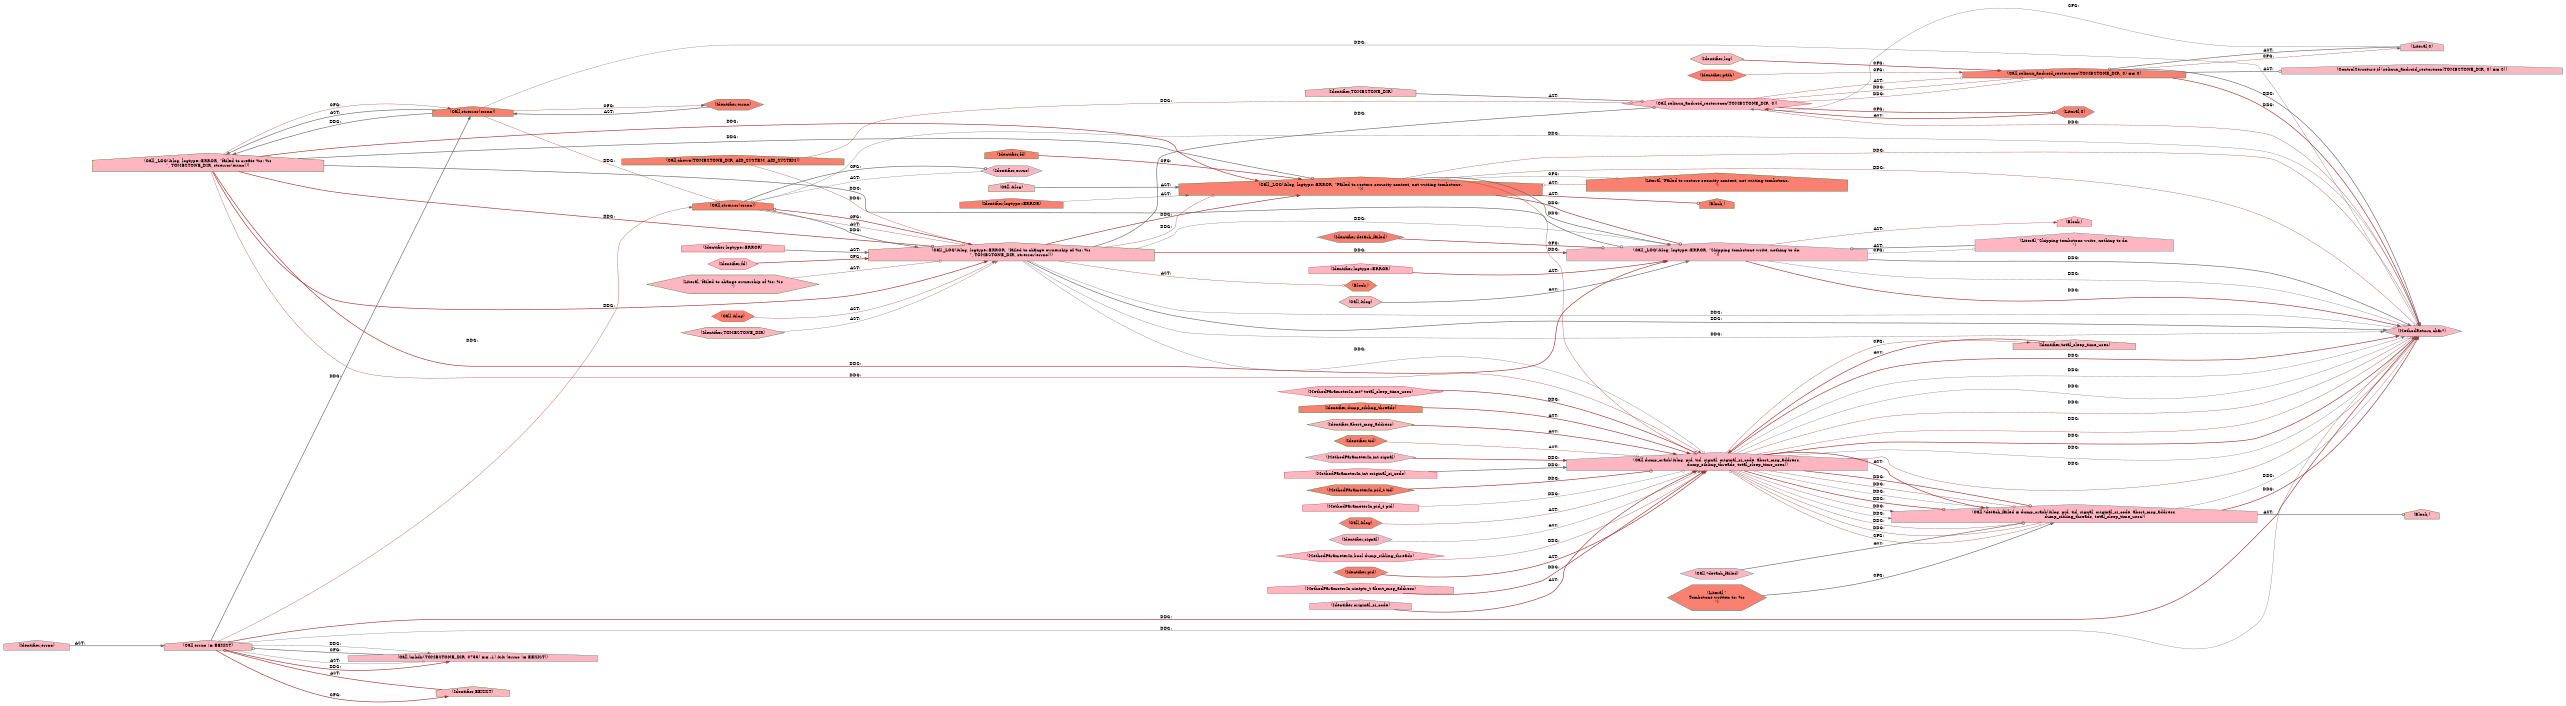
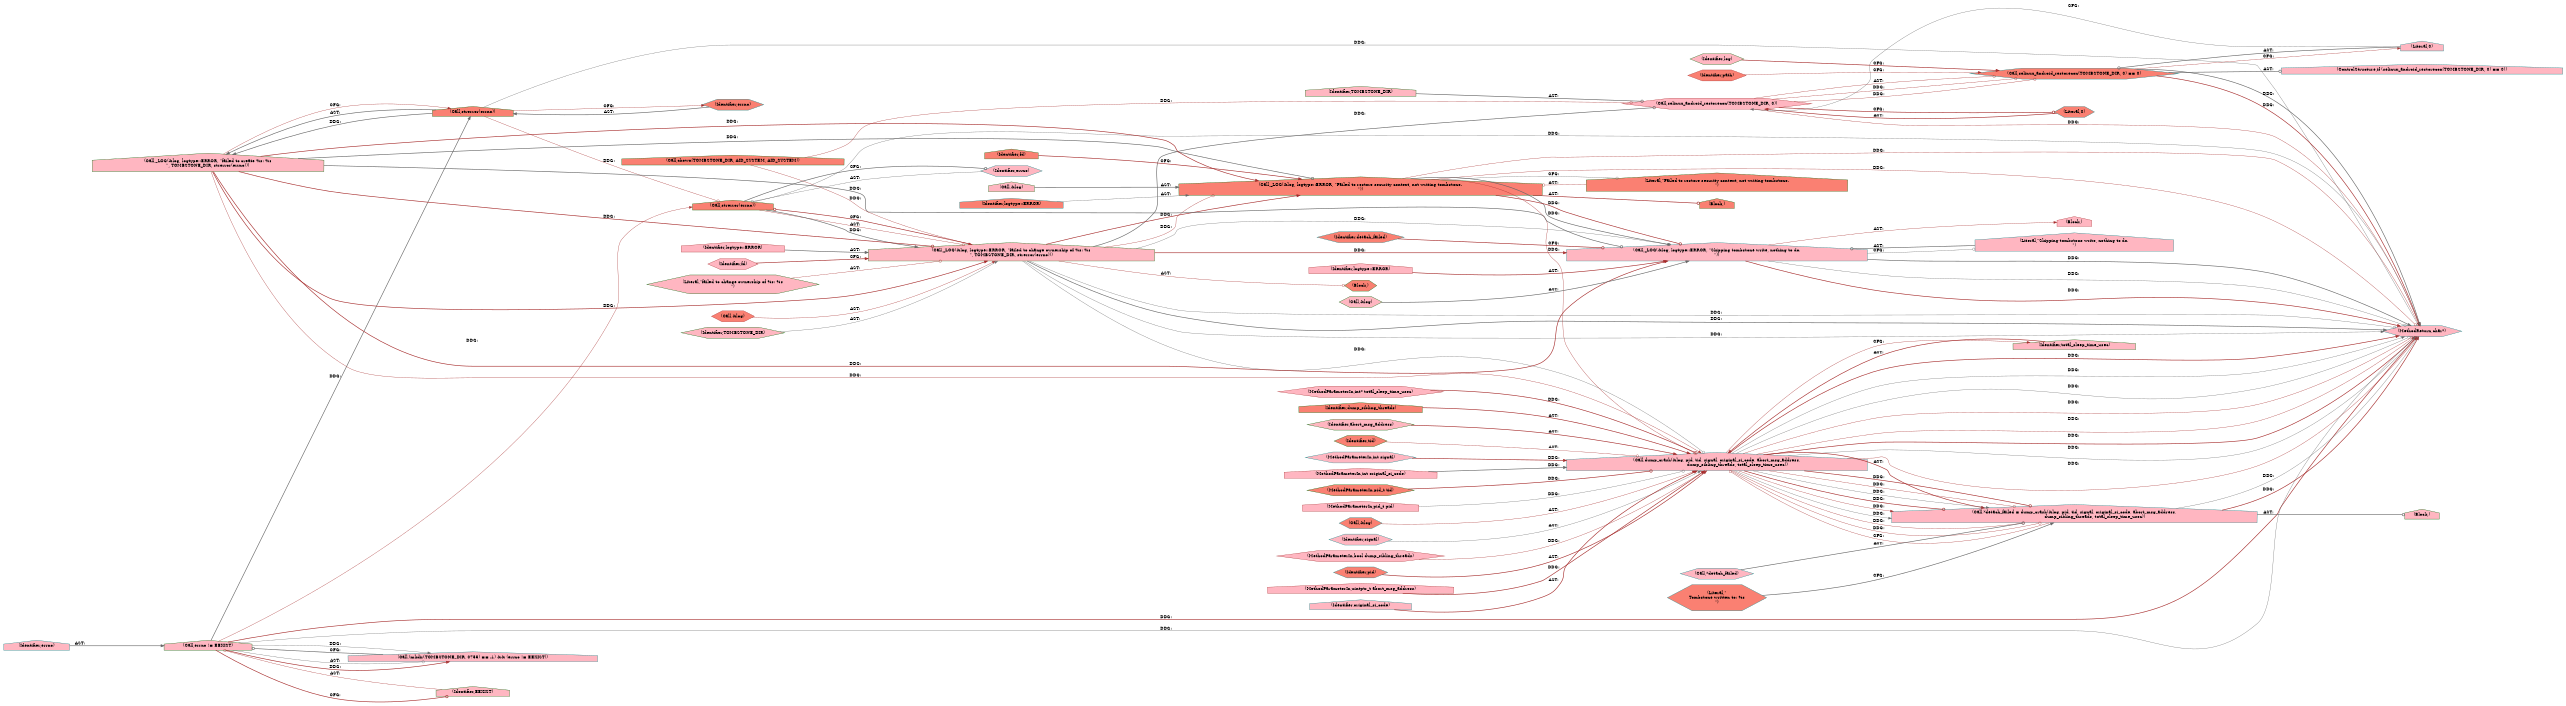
(2074, 74) -> (2074, 74)
(333, 676) -> (333, 676)
(326, 697) -> (326, 697)
